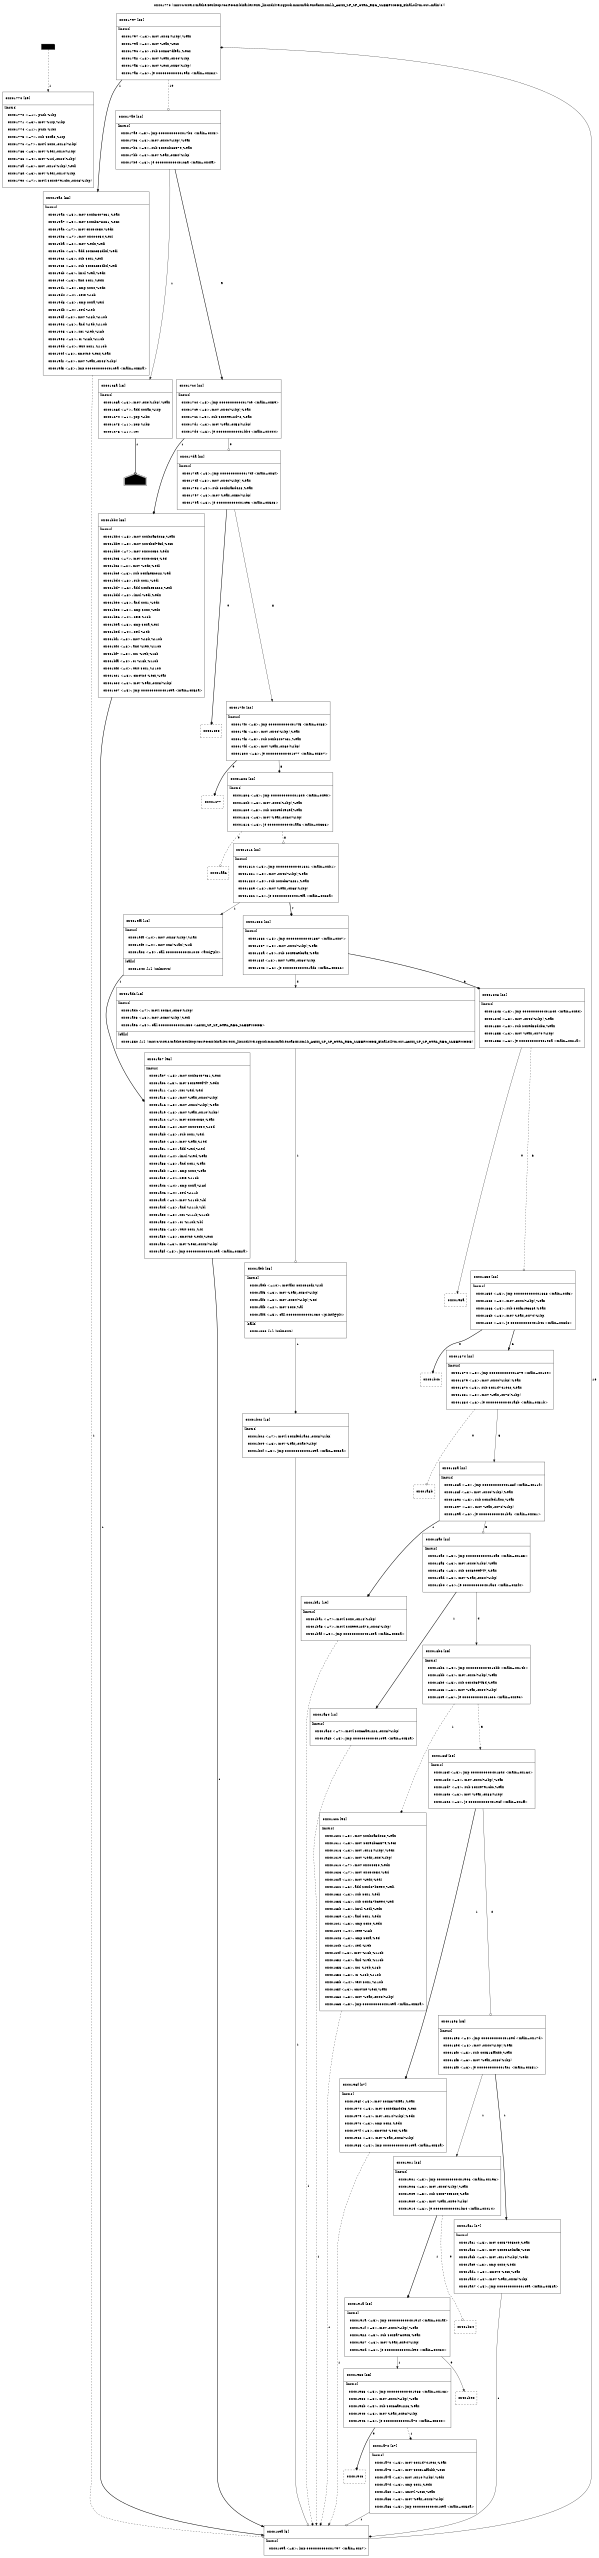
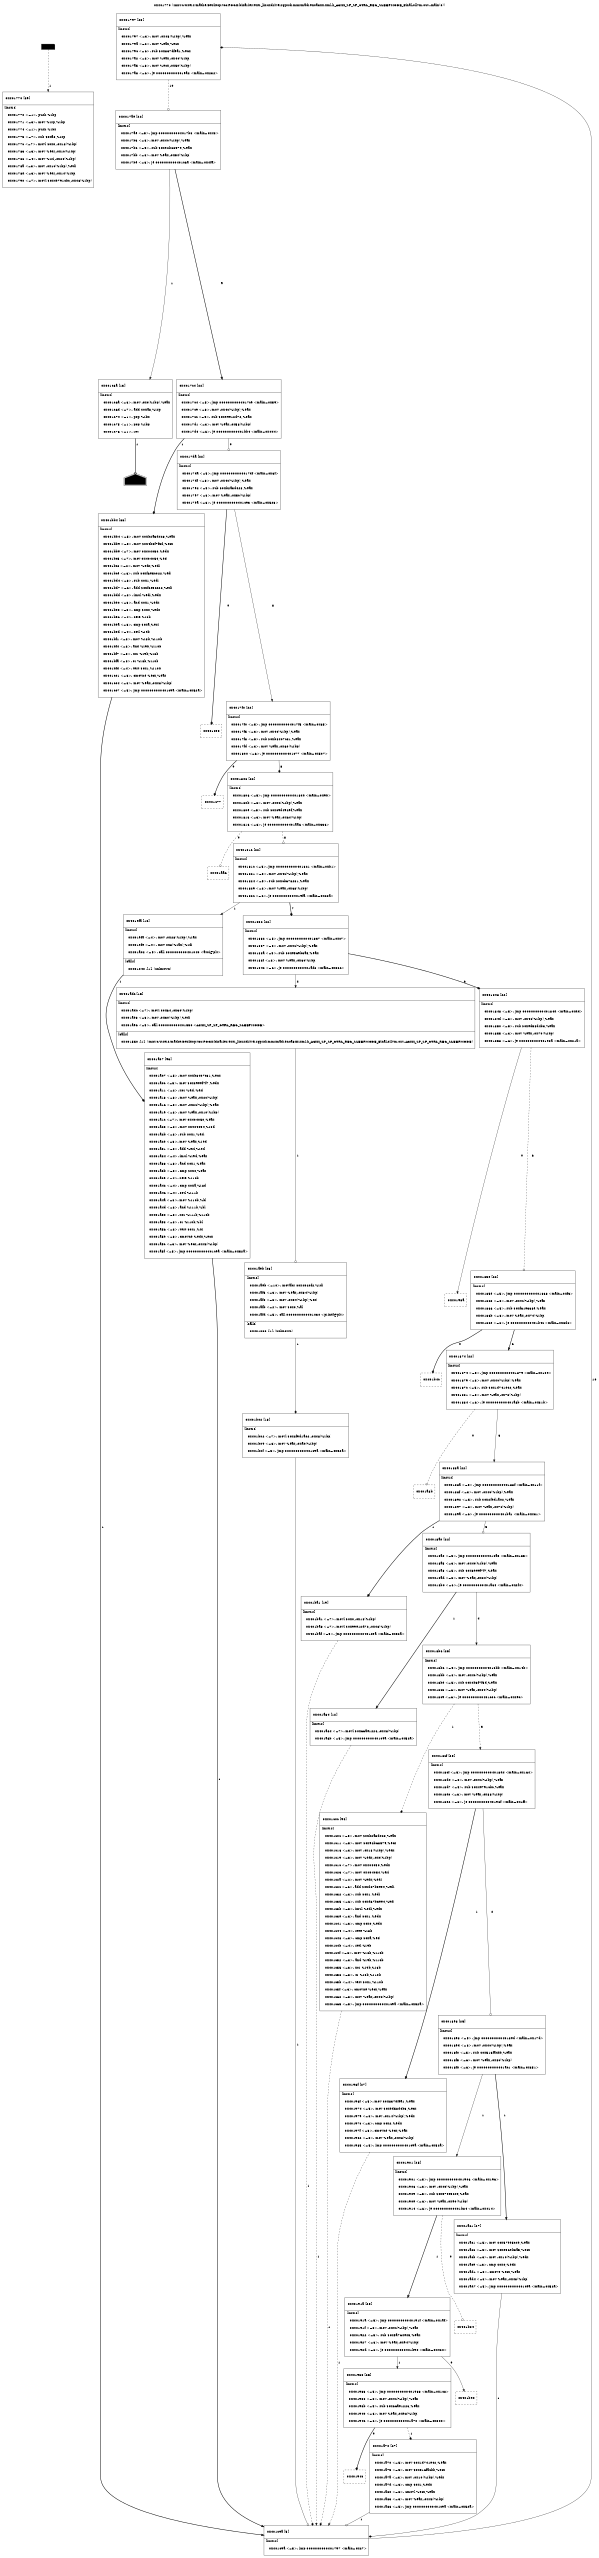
(96, 284) -> none
(423, 2255) -> (423, 2255)
